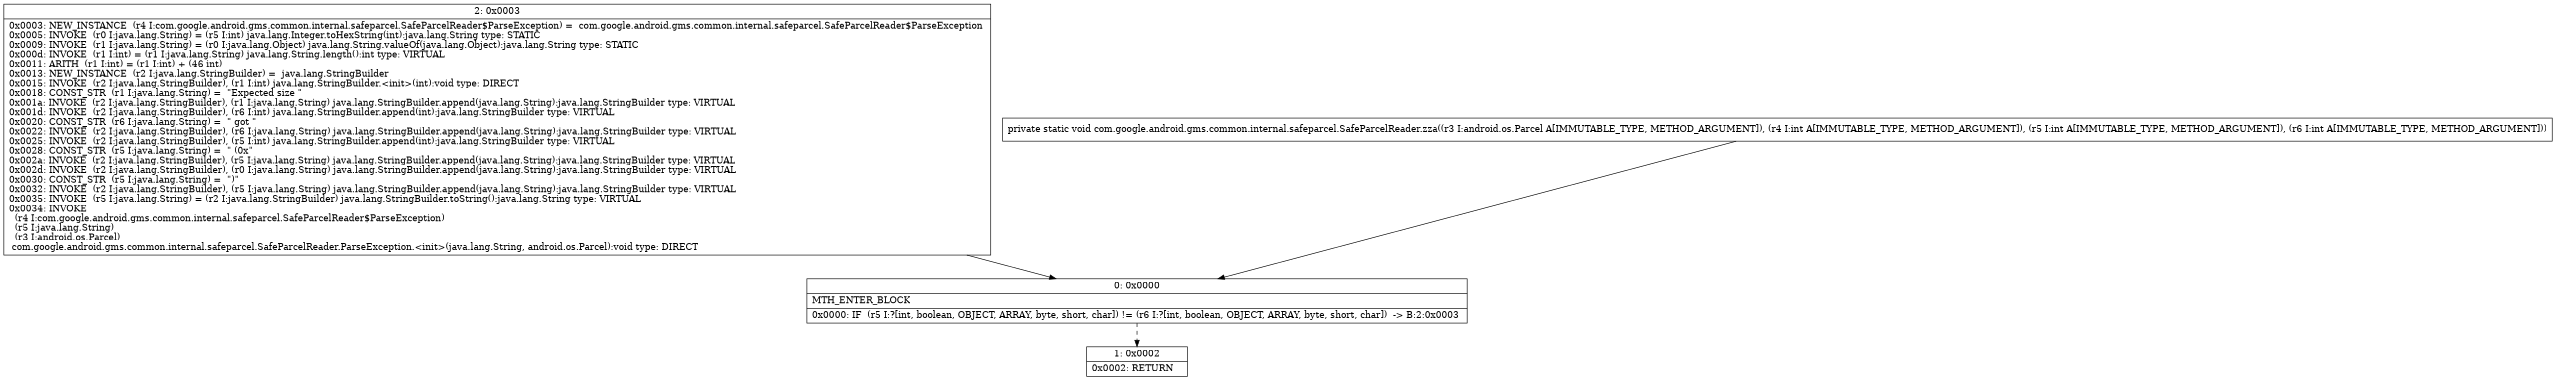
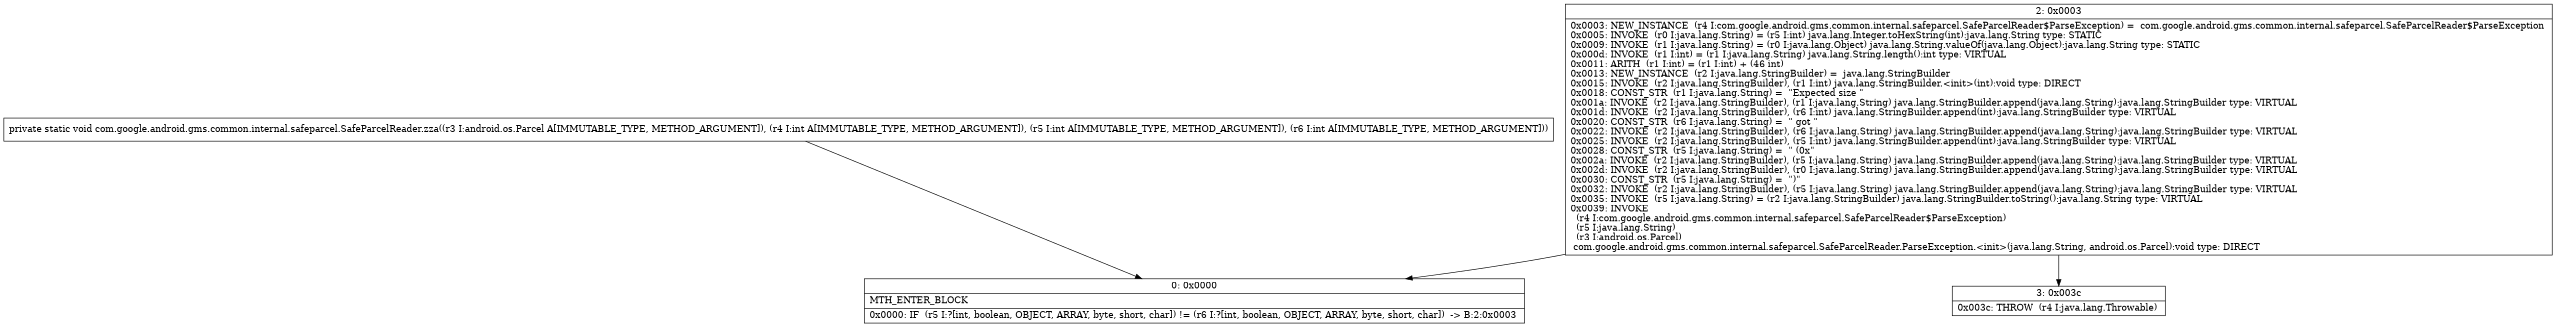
(51, 209) -> (1613, 209)
none -> (2059, 301)
(1137, 362) -> none
